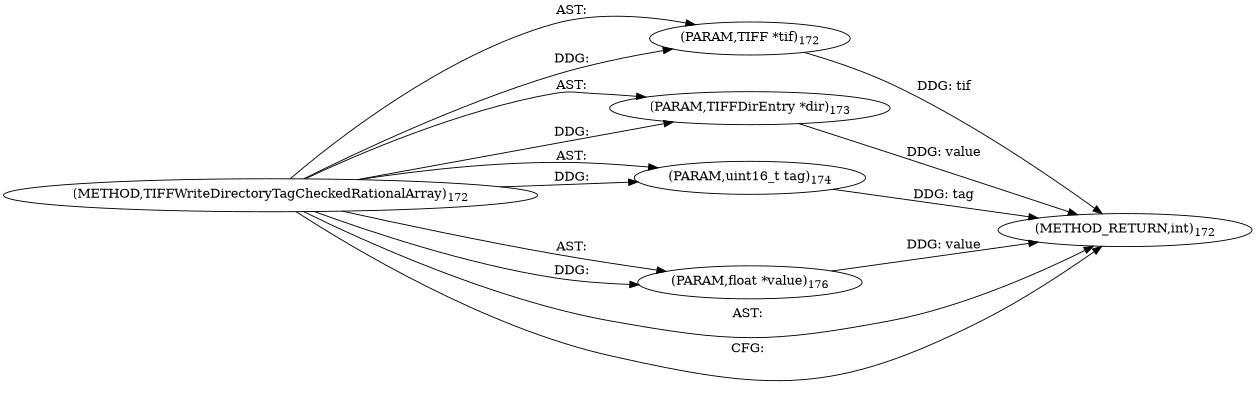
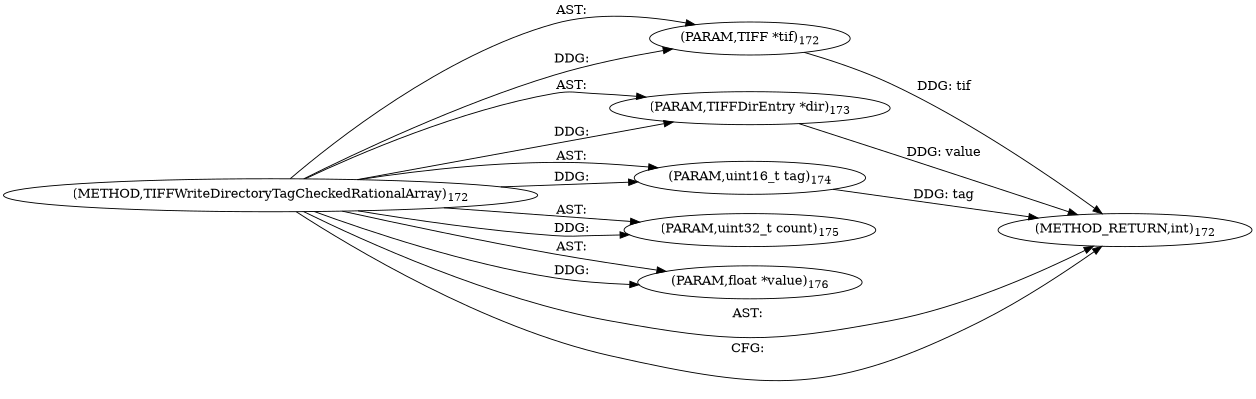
none -> (750, 230)
(930, 257) -> none
